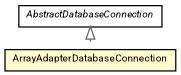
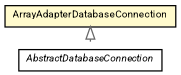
(90, 44) -> (90, 44)
